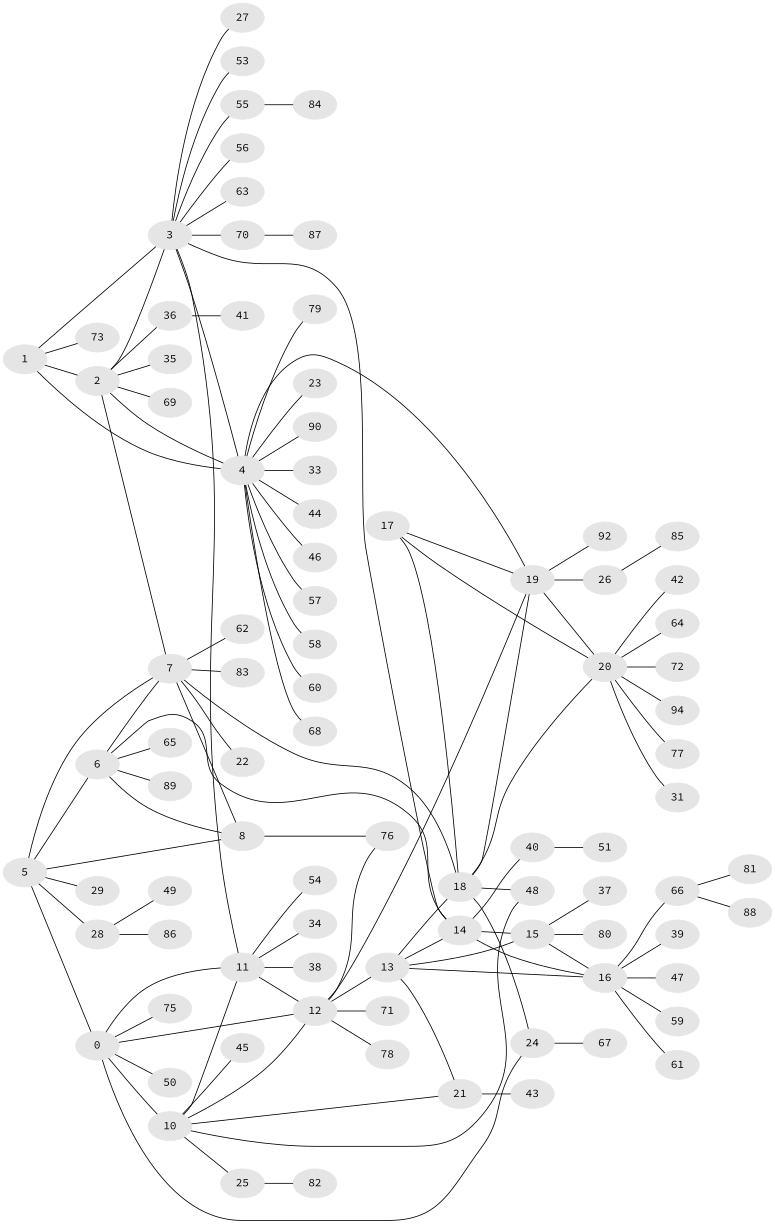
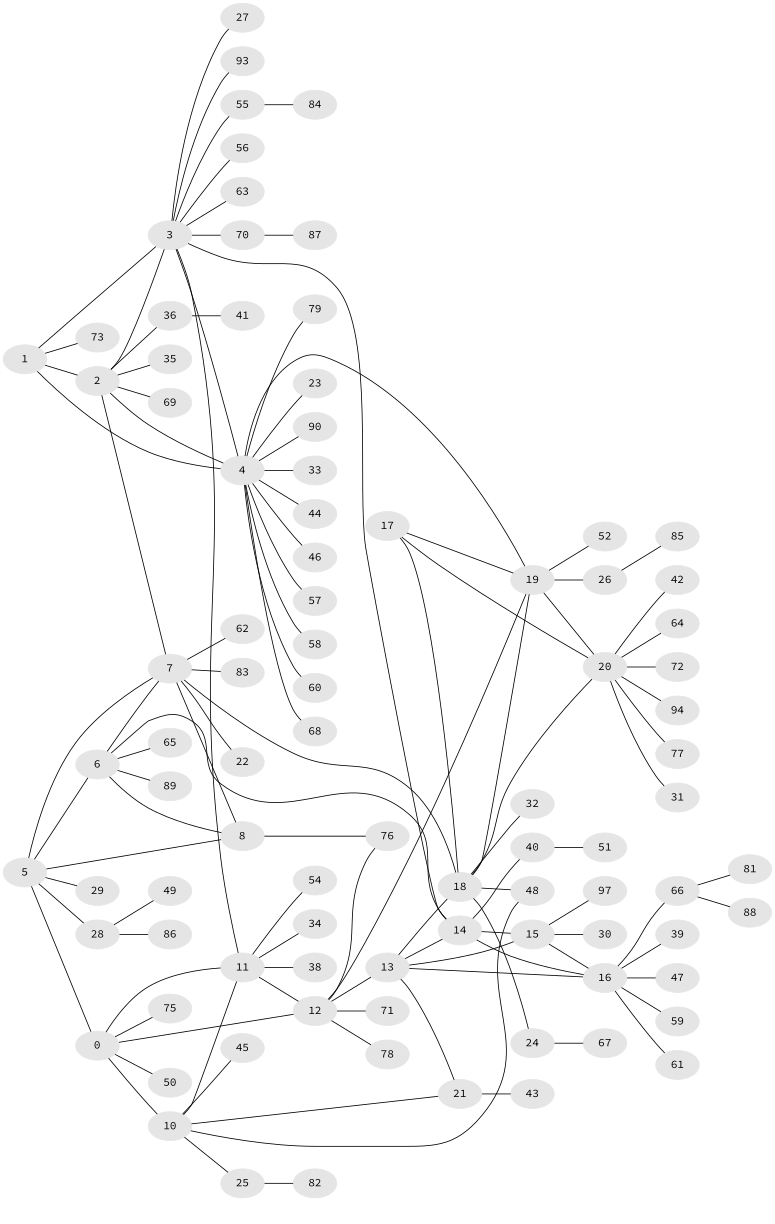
(242, 61) -> (242, 61)
(605, 536) -> (605, 536)
none -> (532, 804)
(605, 891) -> (605, 891)
(605, 934) -> (605, 934)
(253, 1079) -> none
(315, 1220) -> none
